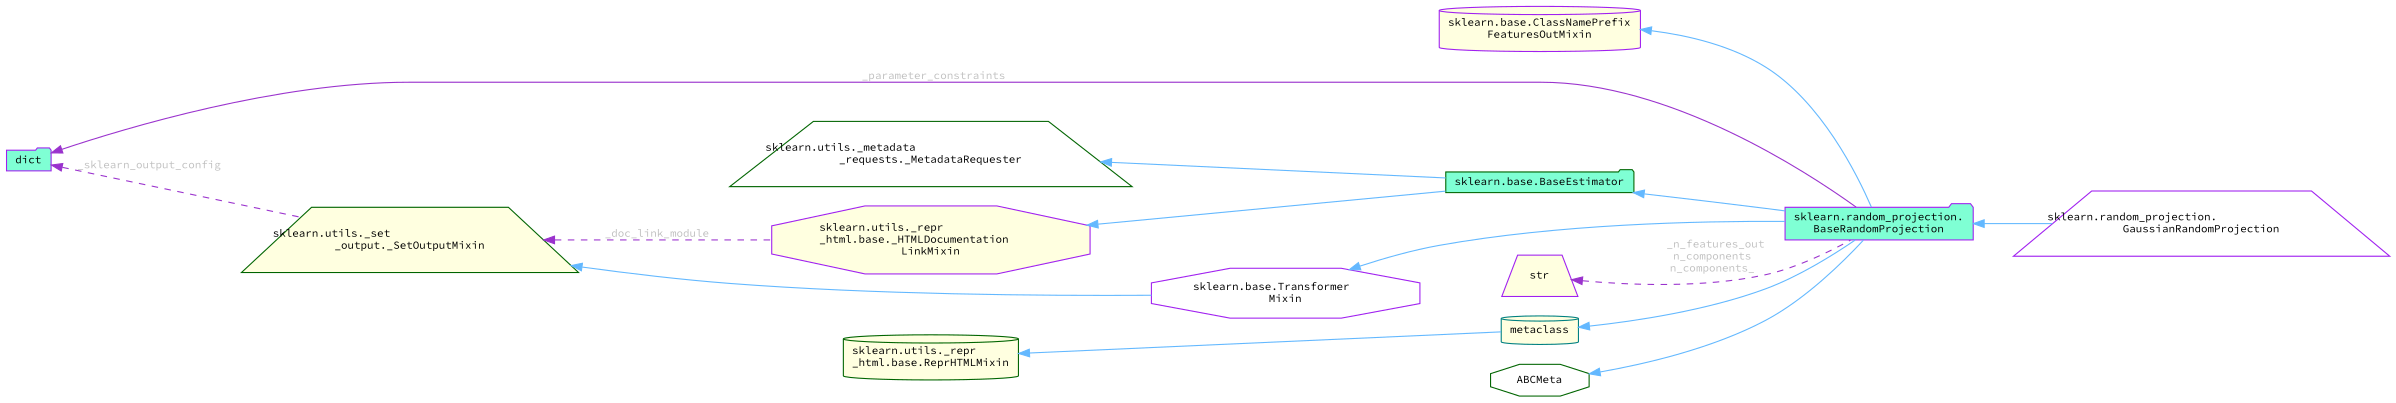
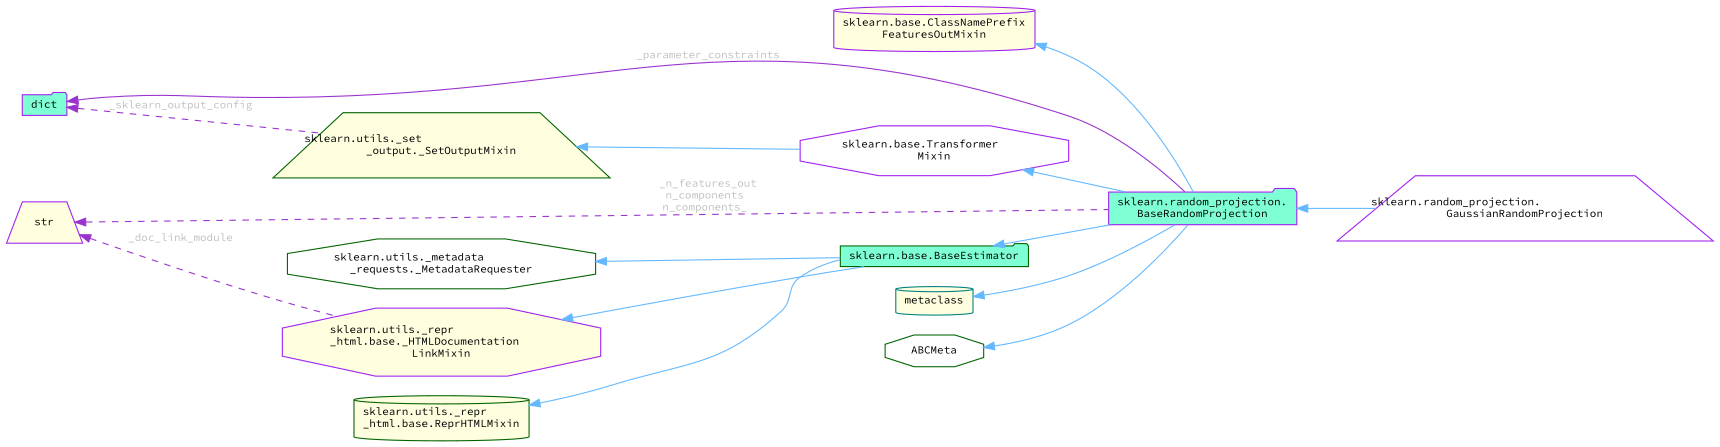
(931, 154) -> (442, 264)
(663, 240) -> (213, 280)
(1265, 342) -> (707, 358)
